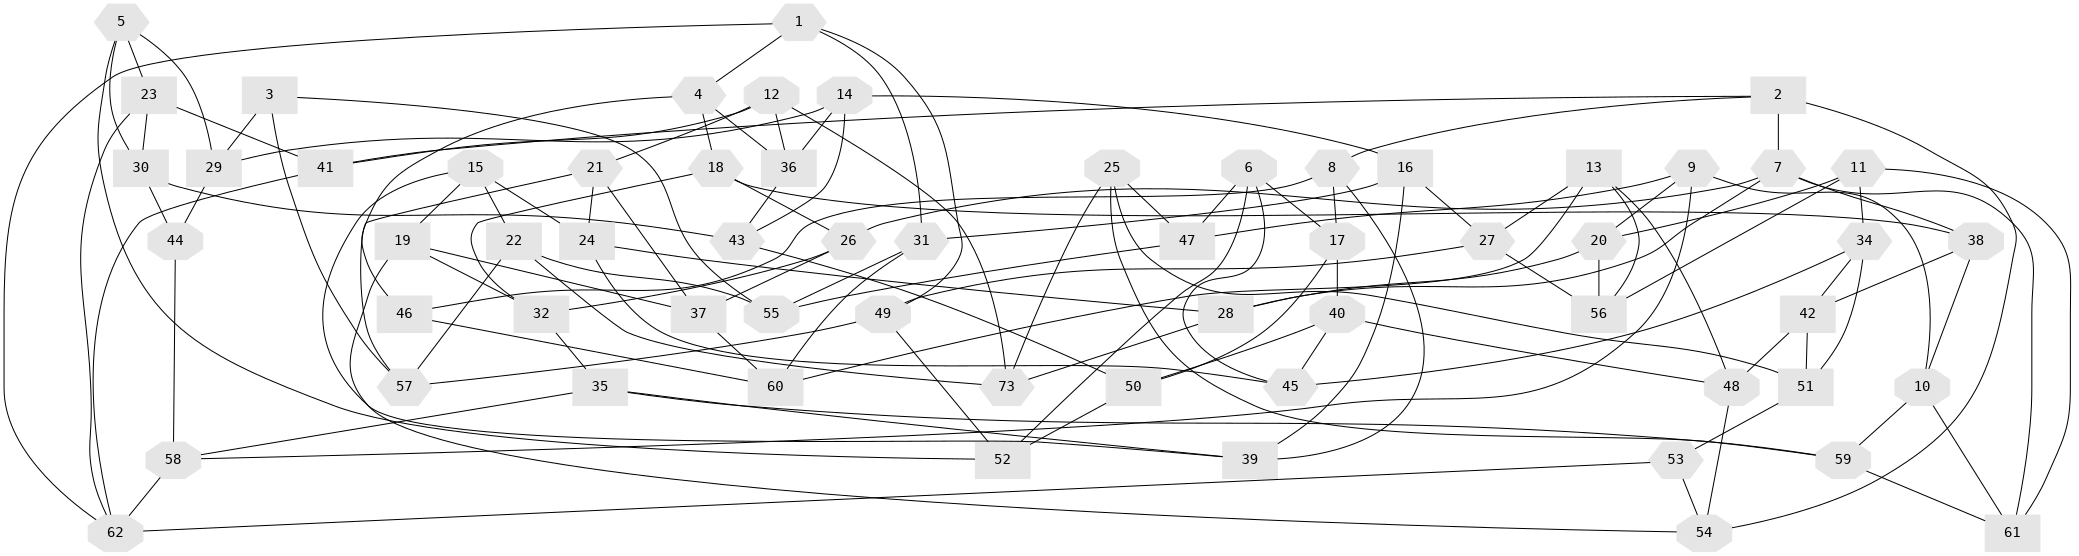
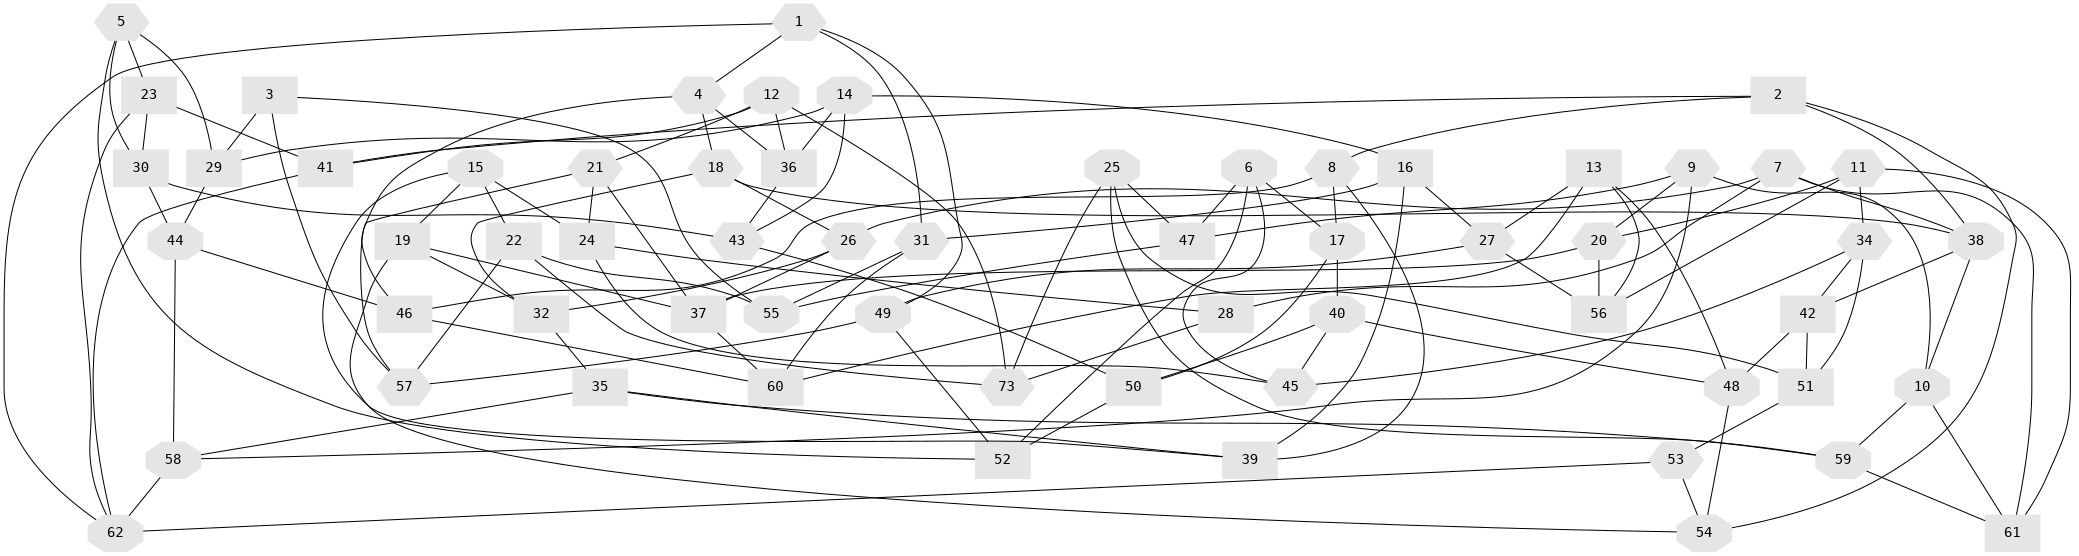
(1778, 132) -> (1895, 150)
none -> (289, 277)
(1417, 282) -> (1343, 269)
